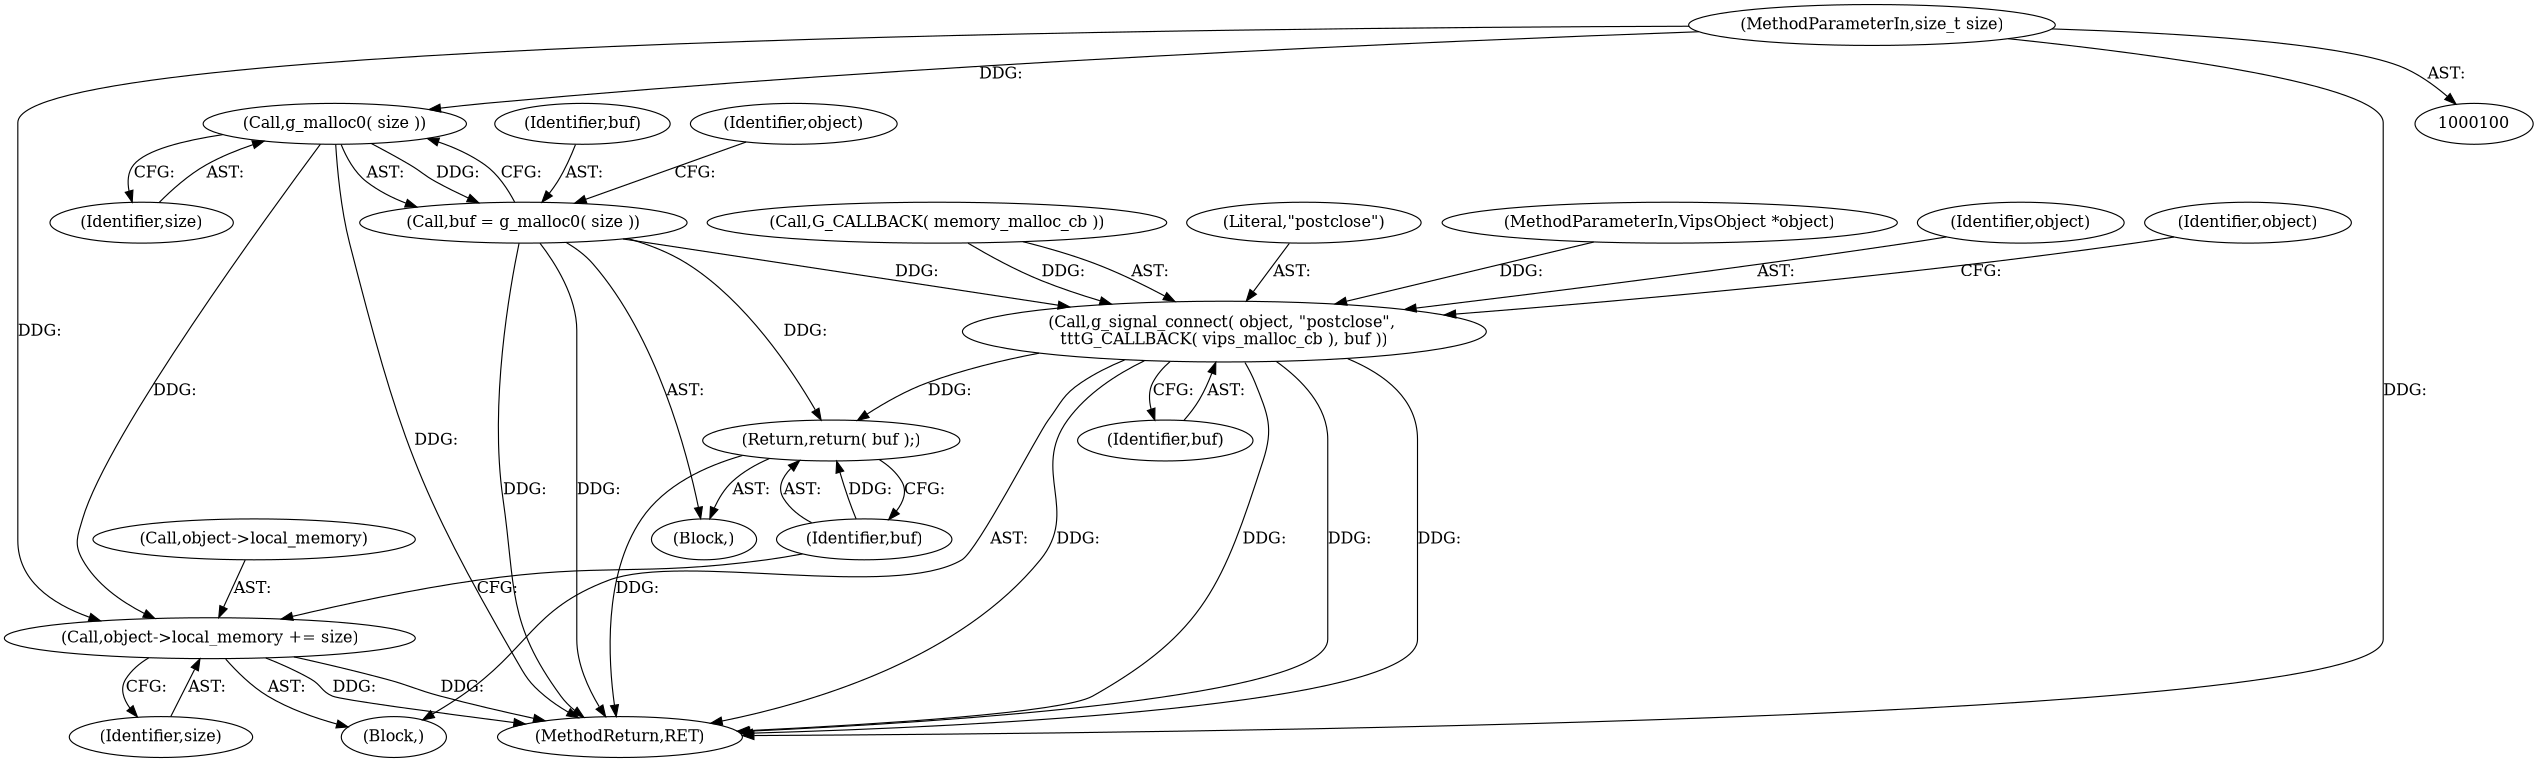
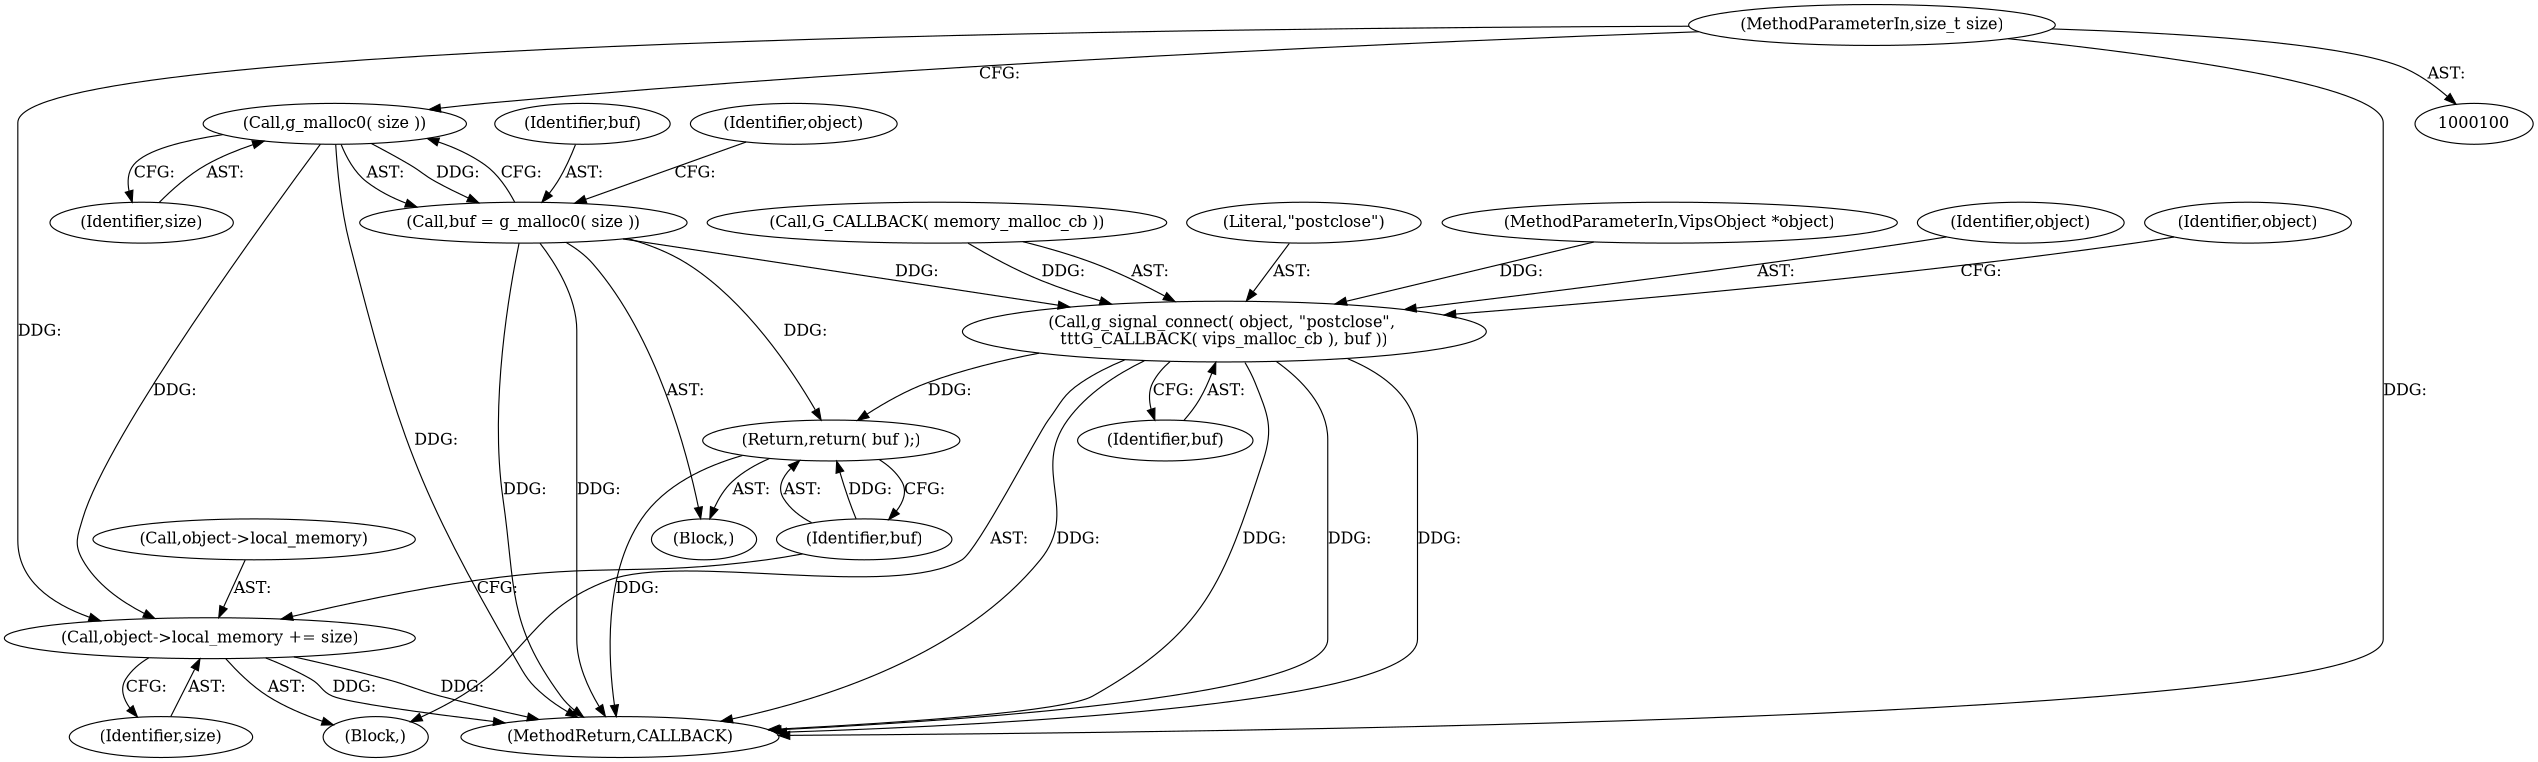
(1003, 74) -> (1002, 74)
(620, 737) -> (620, 737)
